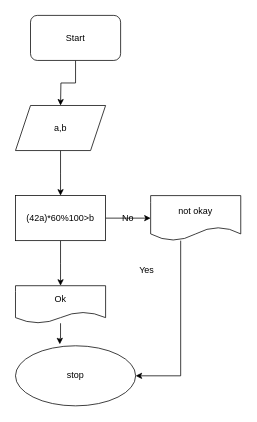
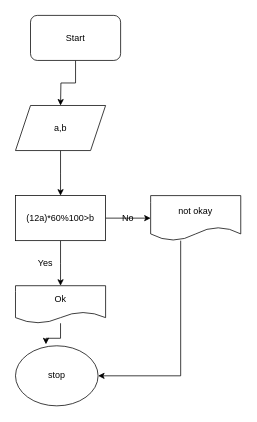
(60, 218) -> (60, 218)
(147, 270) -> (45, 263)
(75, 375) -> (57, 375)
